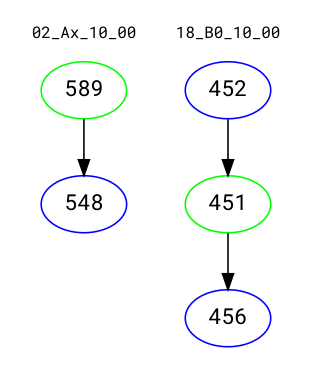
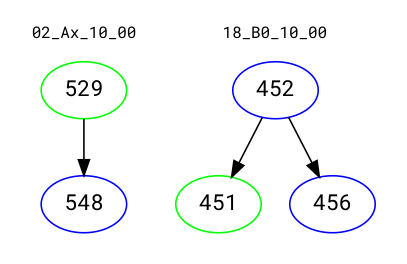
(84, 90) -> (84, 90)
(228, 253) -> (300, 140)
